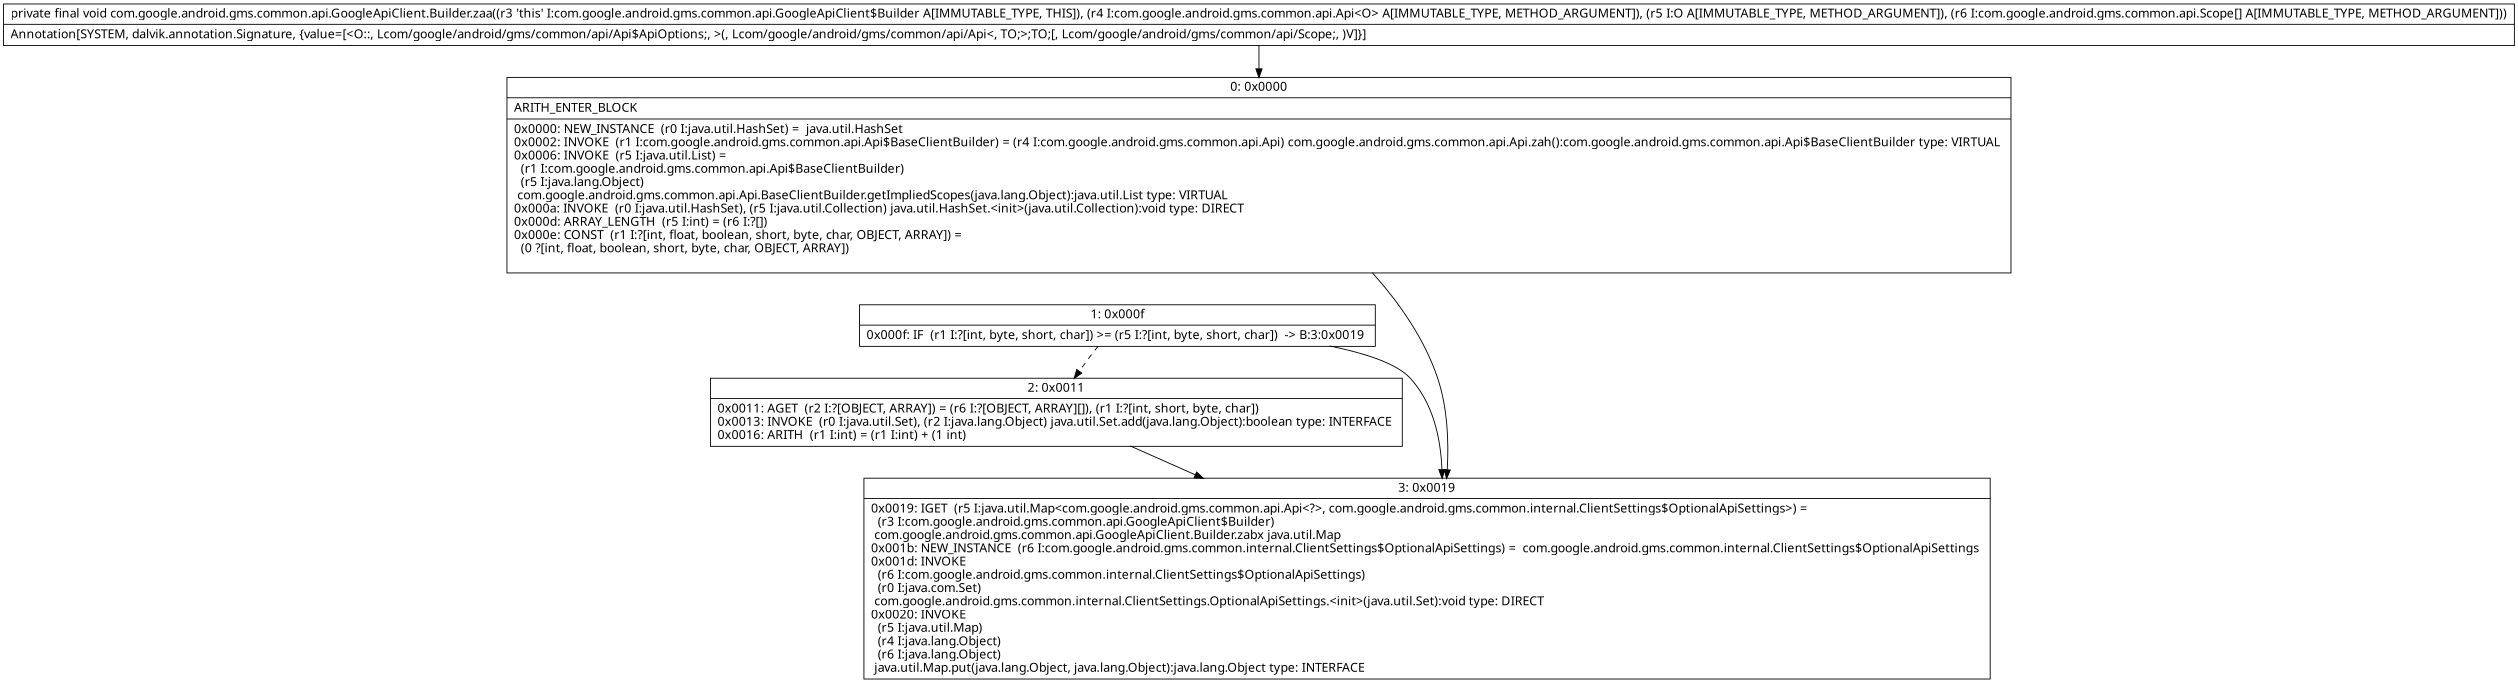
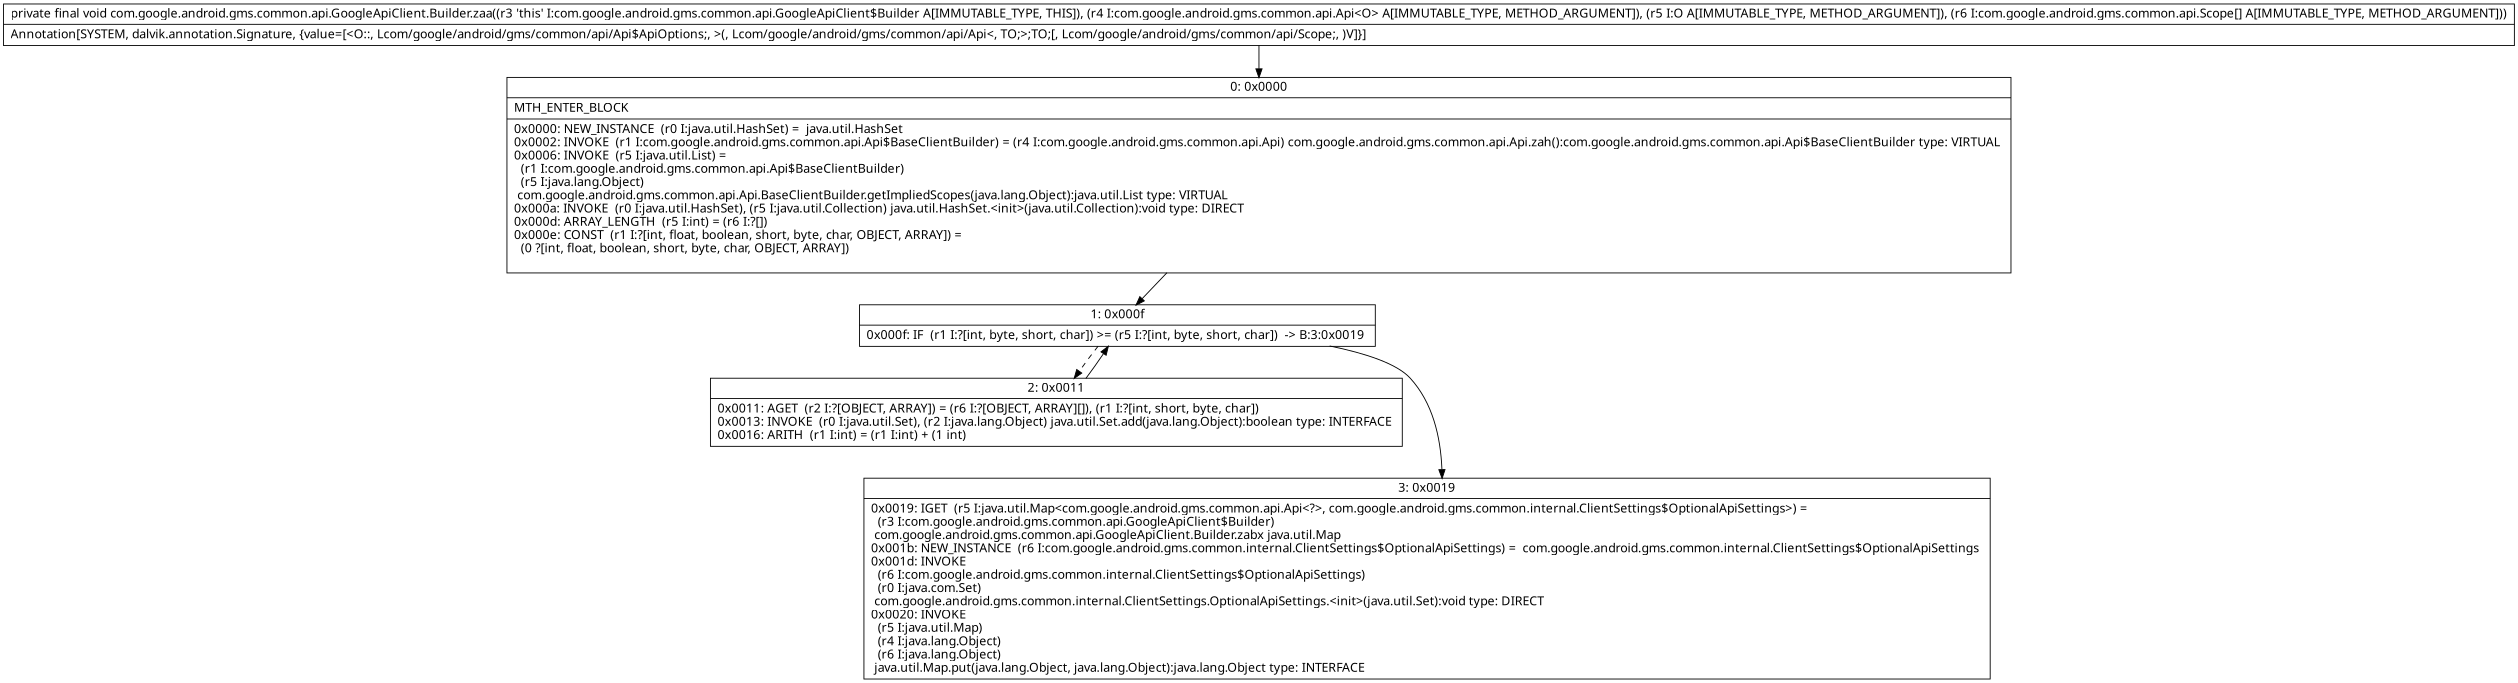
(576, 108) -> (572, 108)
(1432, 363) -> (1155, 286)
(1163, 460) -> (1095, 366)
